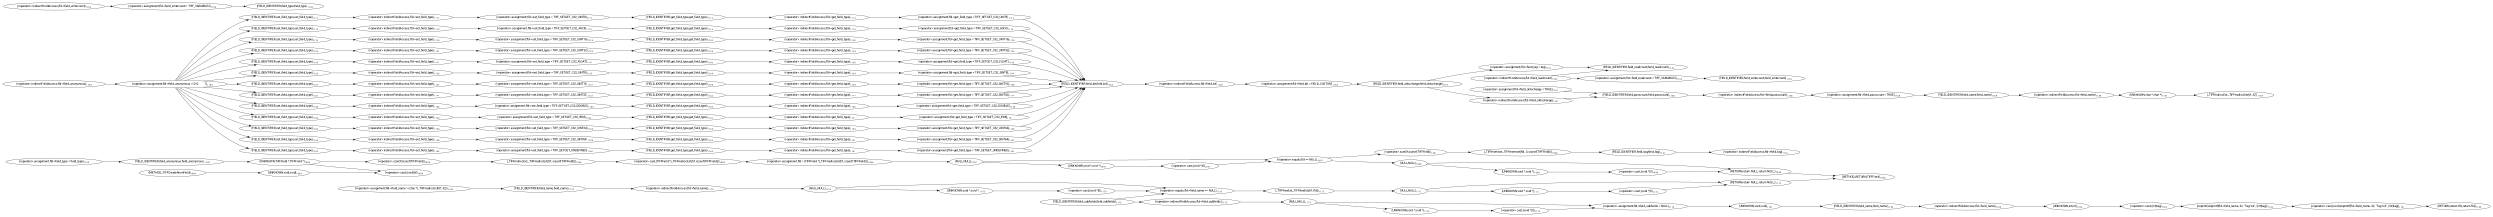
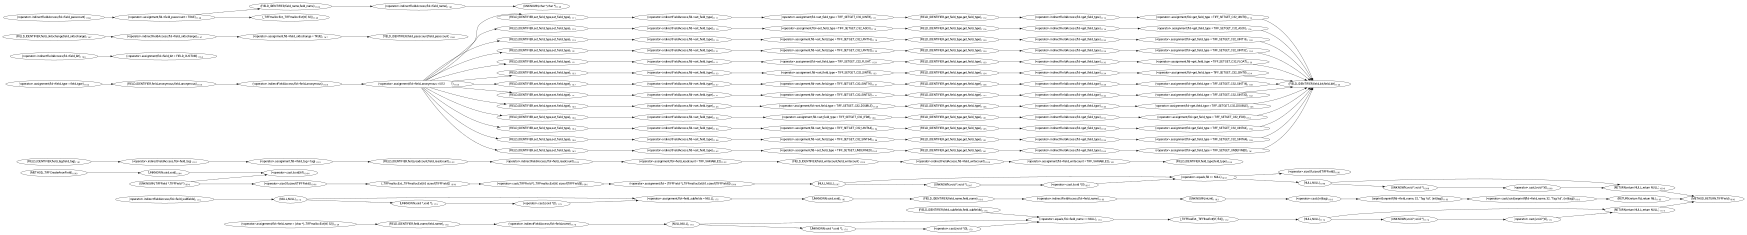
(1579, 73) -> (479, 162)
(1459, 75) -> (228, 162)
(1134, 84) -> none
(1355, 84) -> none
(1696, 95) -> none
(2185, 95) -> (232, 17)
(1579, 98) -> (227, 37)
(1521, 152) -> none
(236, 162) -> (226, 84)
none -> (890, 162)
none -> (1675, 199)
(1137, 202) -> none
